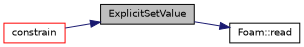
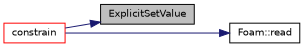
(207, 24) -> (142, 33)
